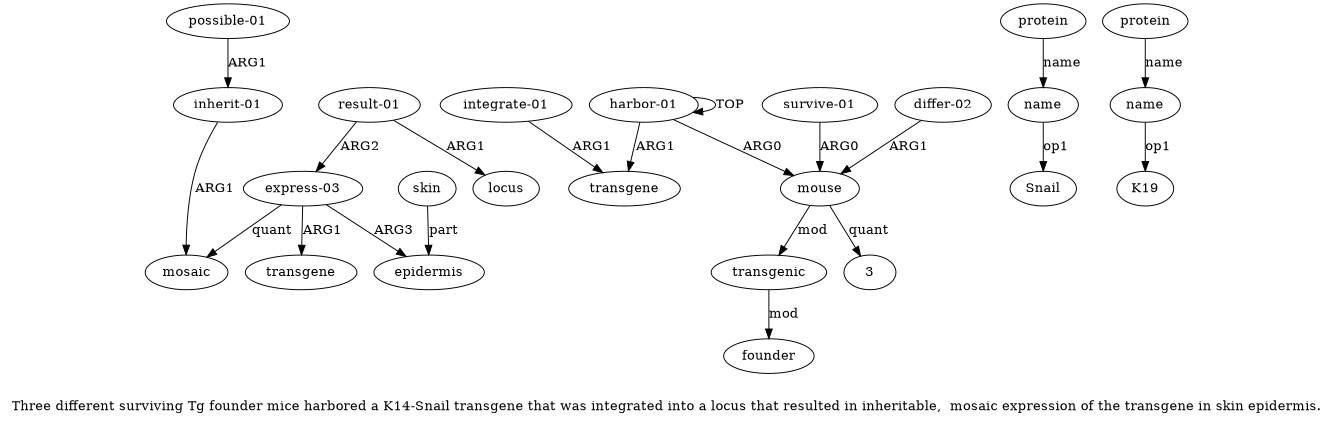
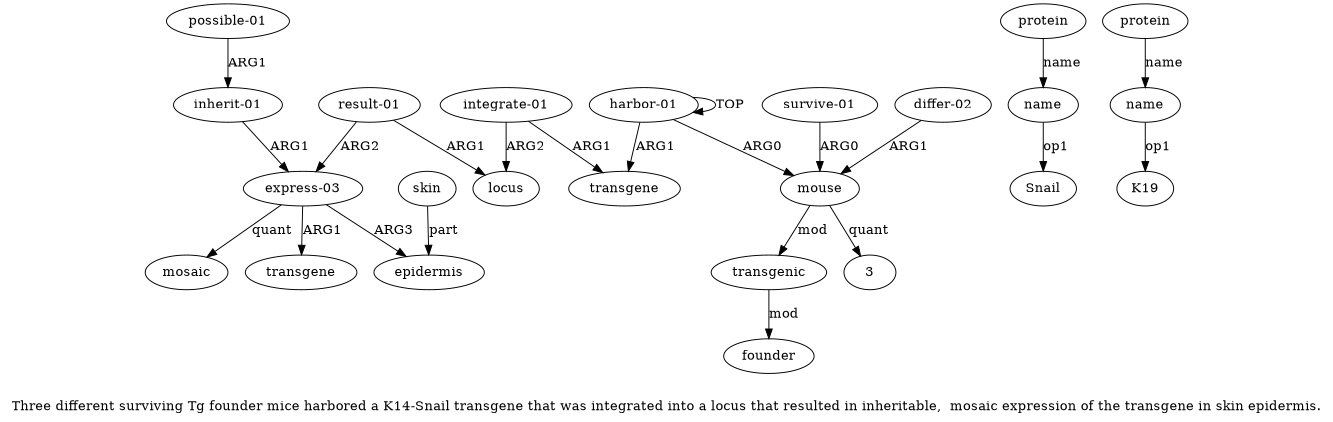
none -> (506, 142)
(193, 181) -> (262, 143)
